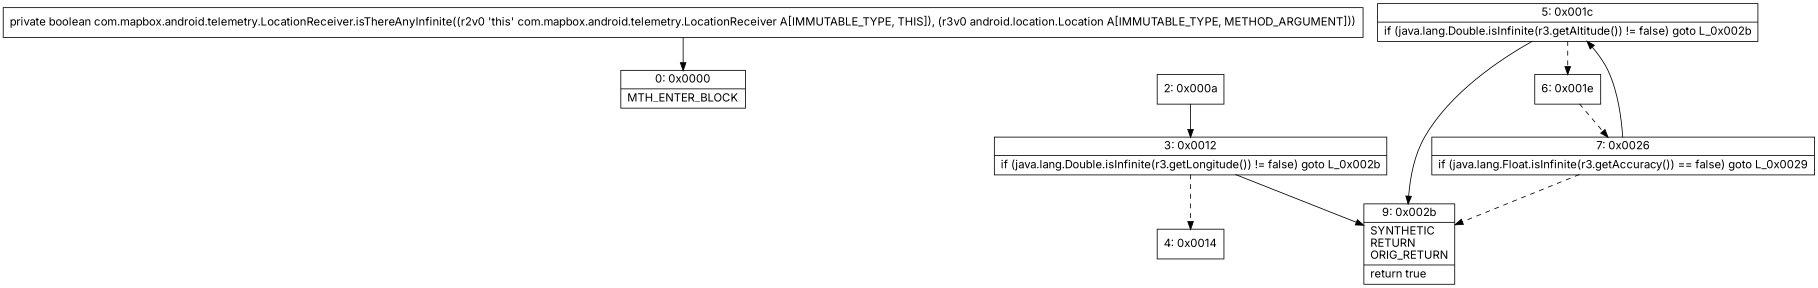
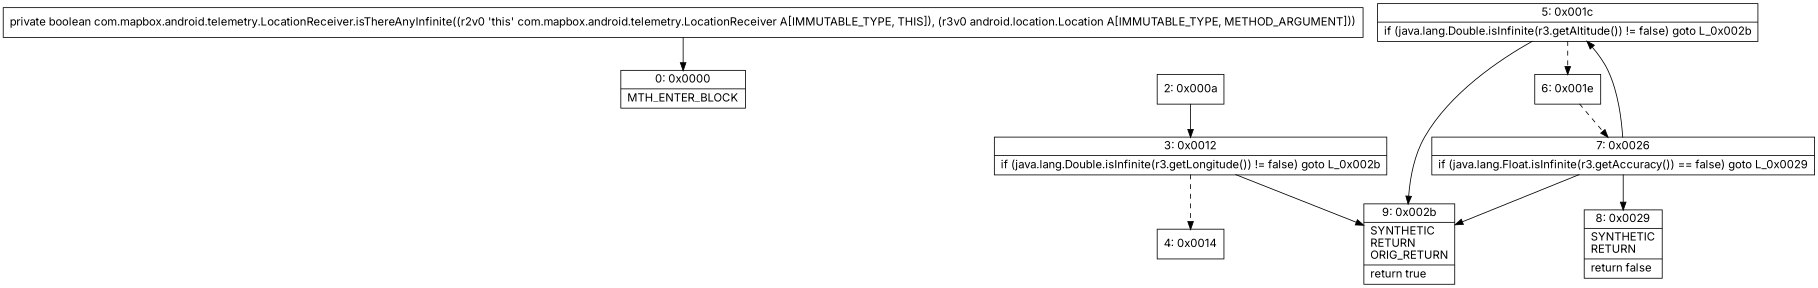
(1521, 198) -> (1521, 198)
none -> (1623, 244)
